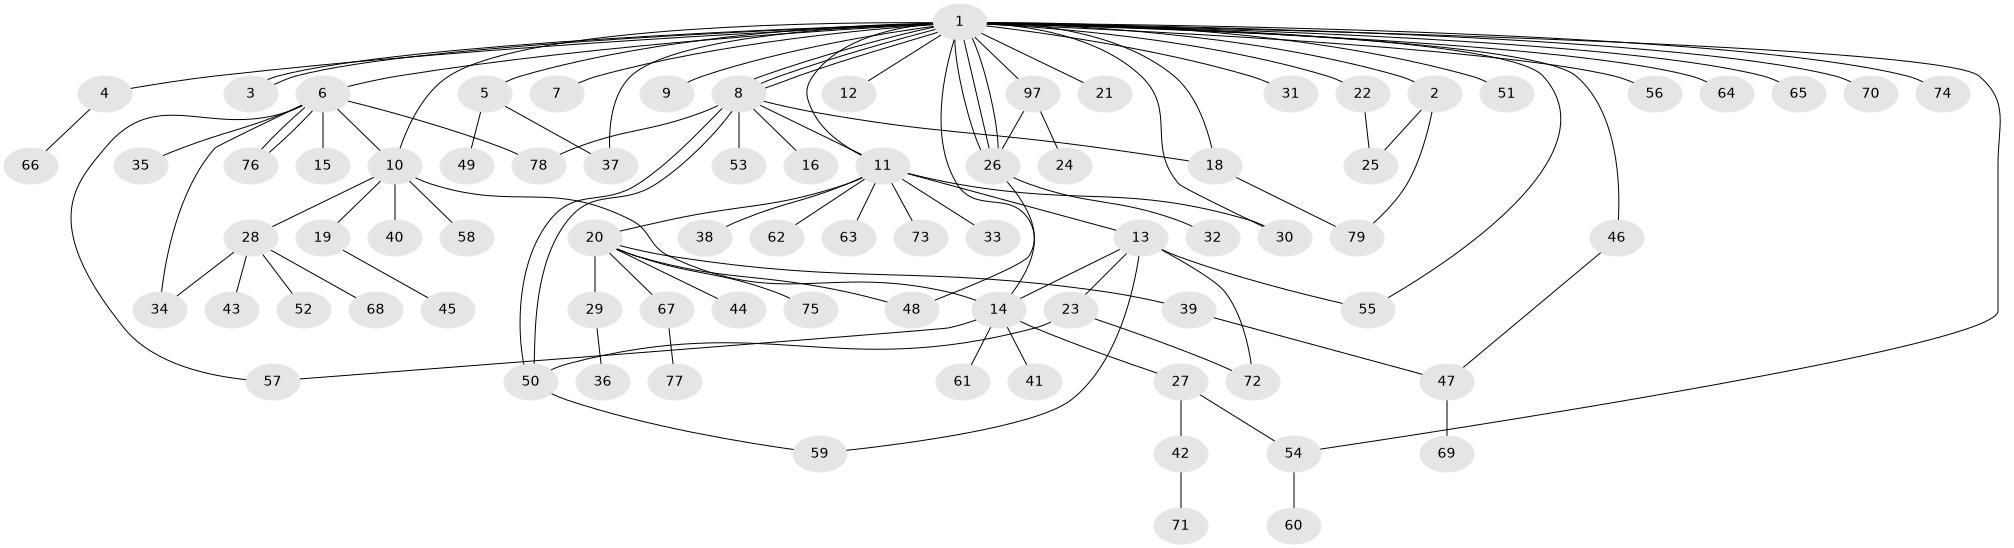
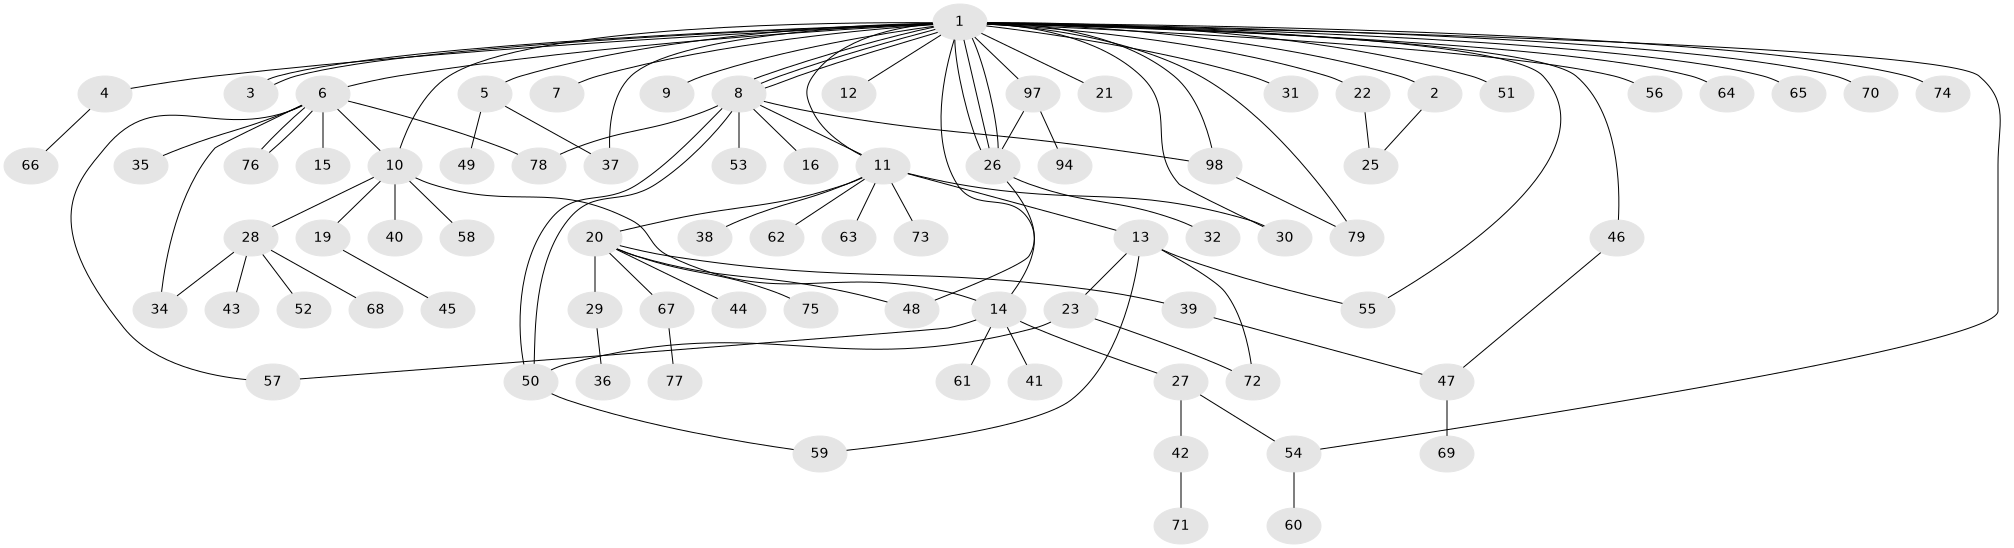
(1065, 166) -> (1065, 166)
(1215, 166) -> (1215, 166)
(1413, 173) -> (1194, 73)
(993, 238) -> none
(1070, 274) -> none
